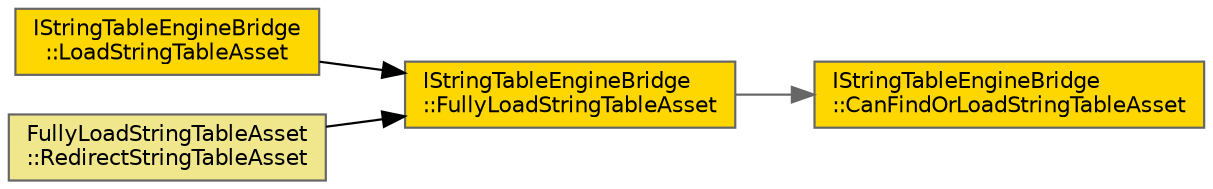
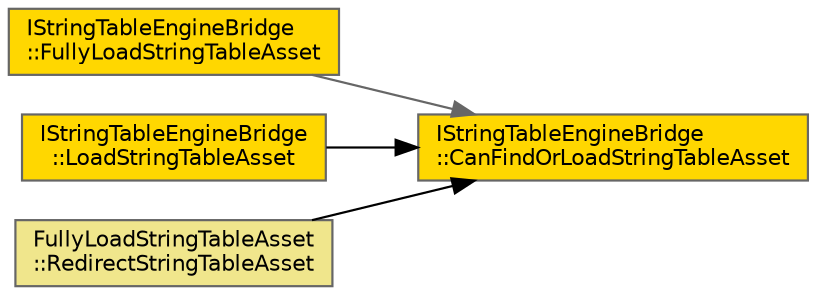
(351, 66) -> (361, 147)
(354, 123) -> (382, 203)
